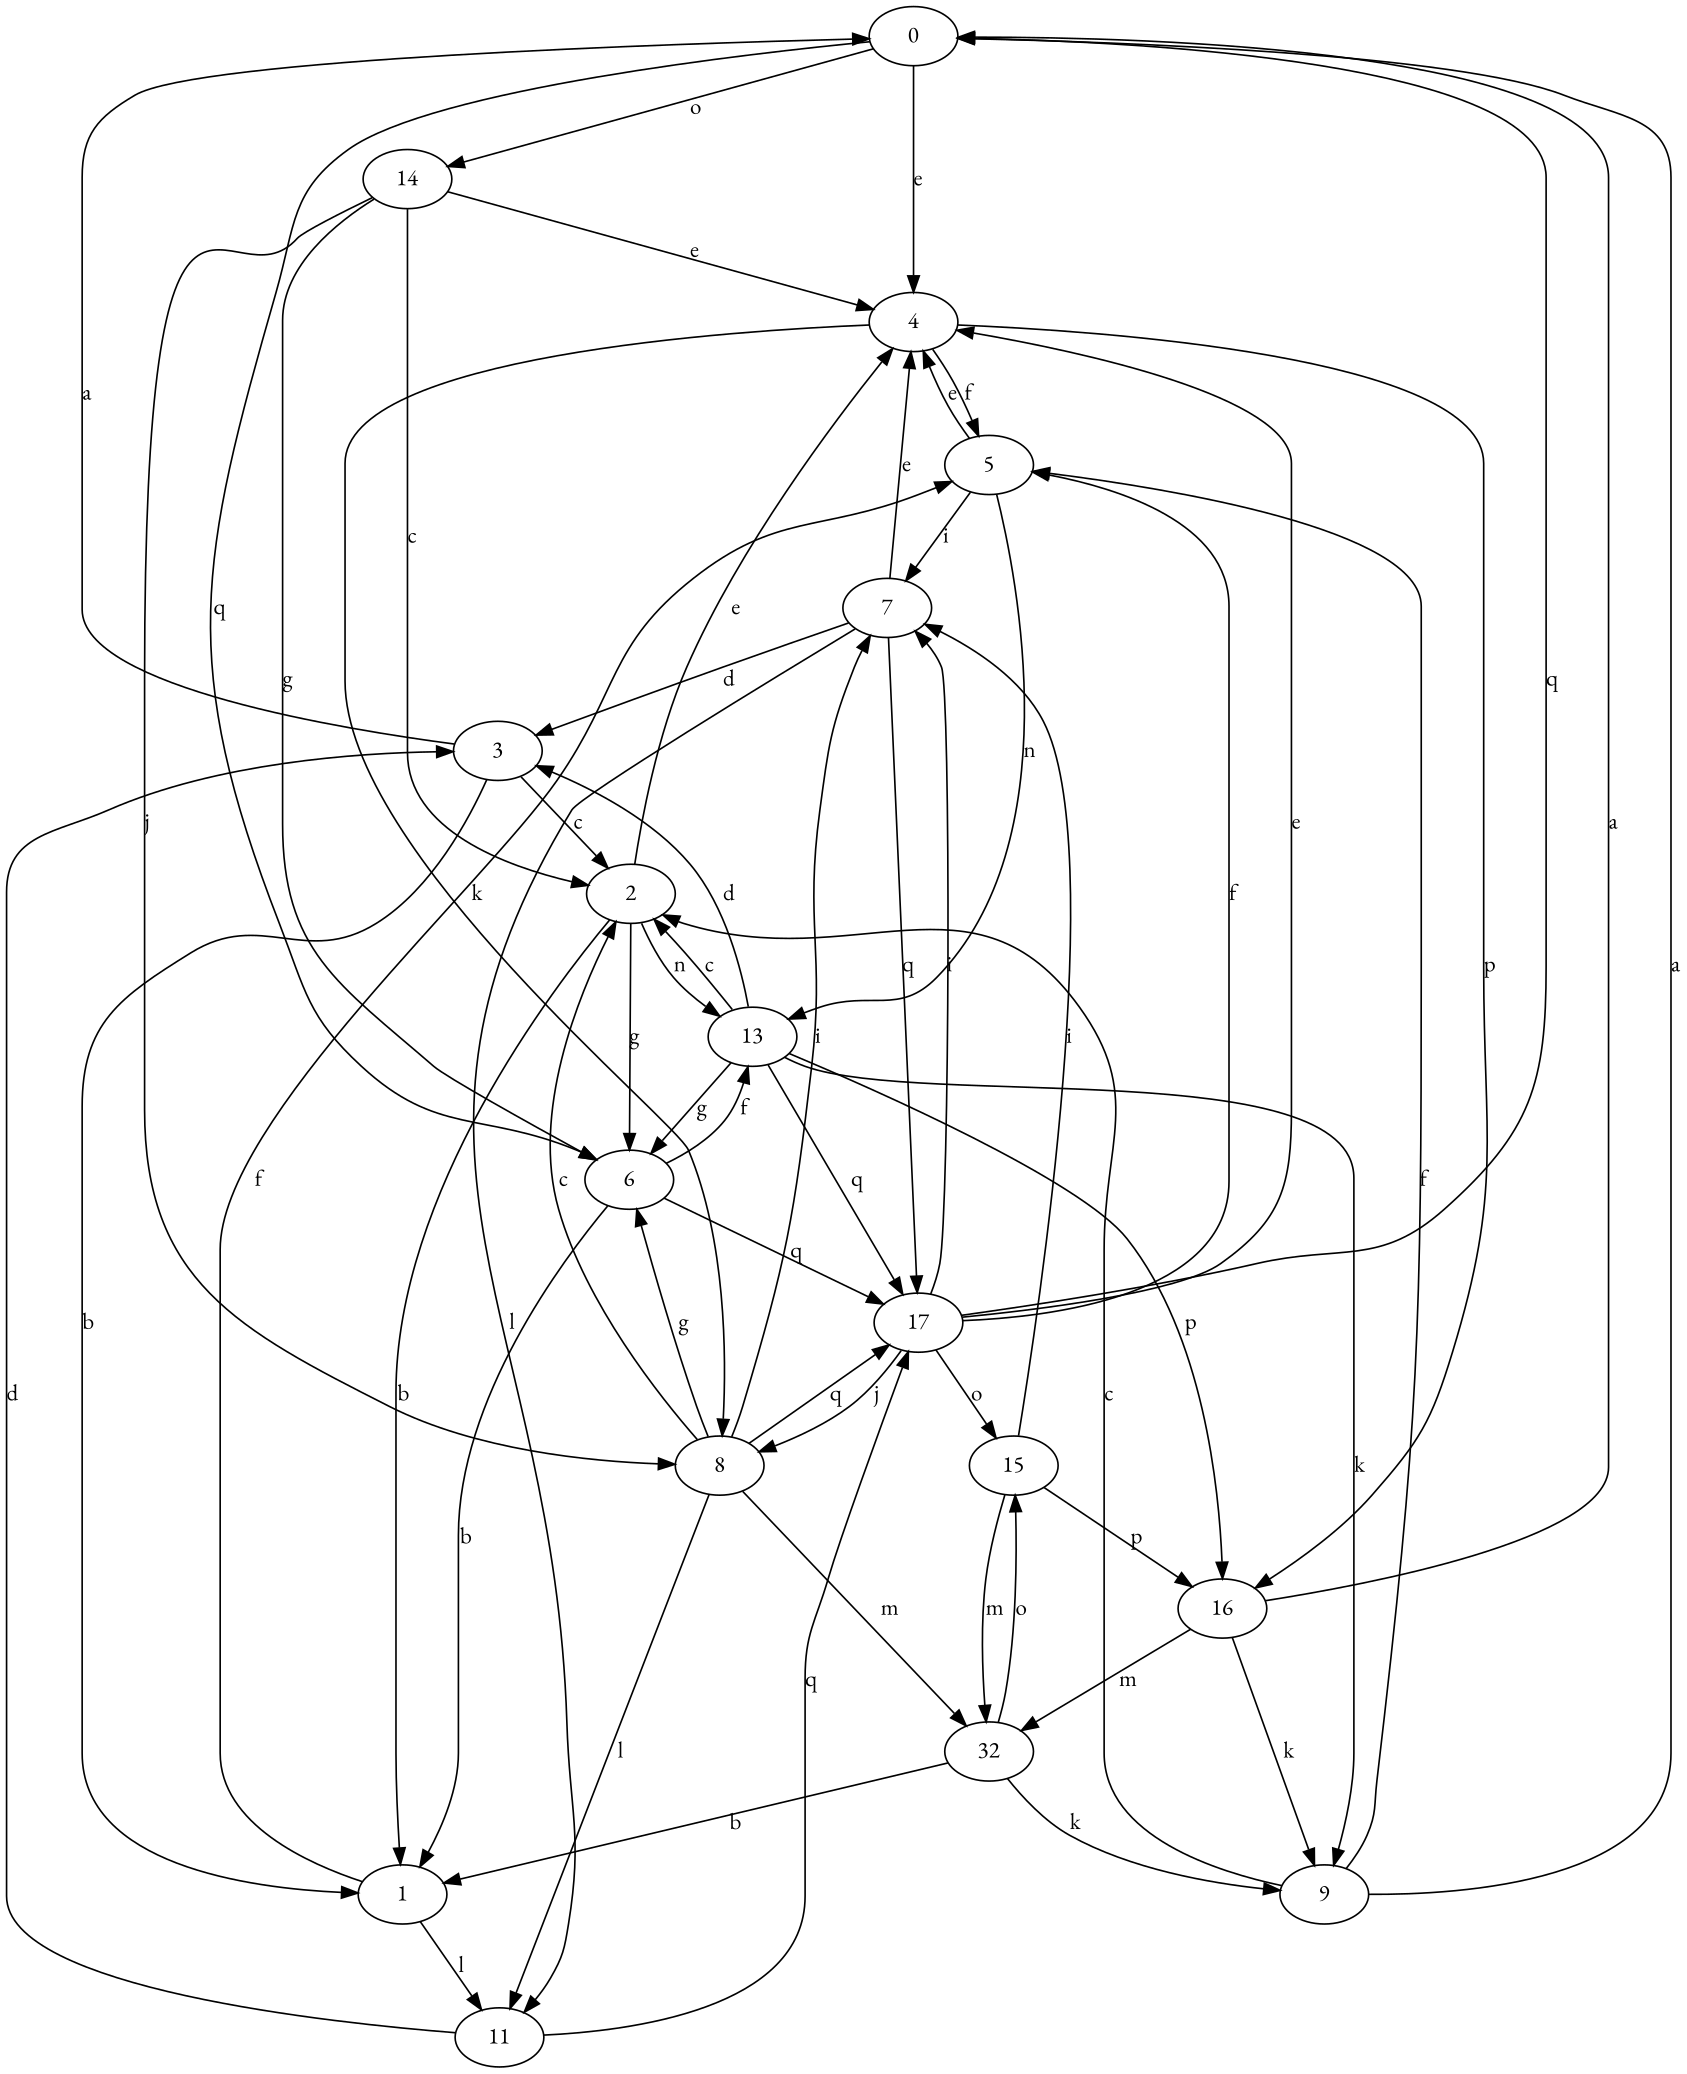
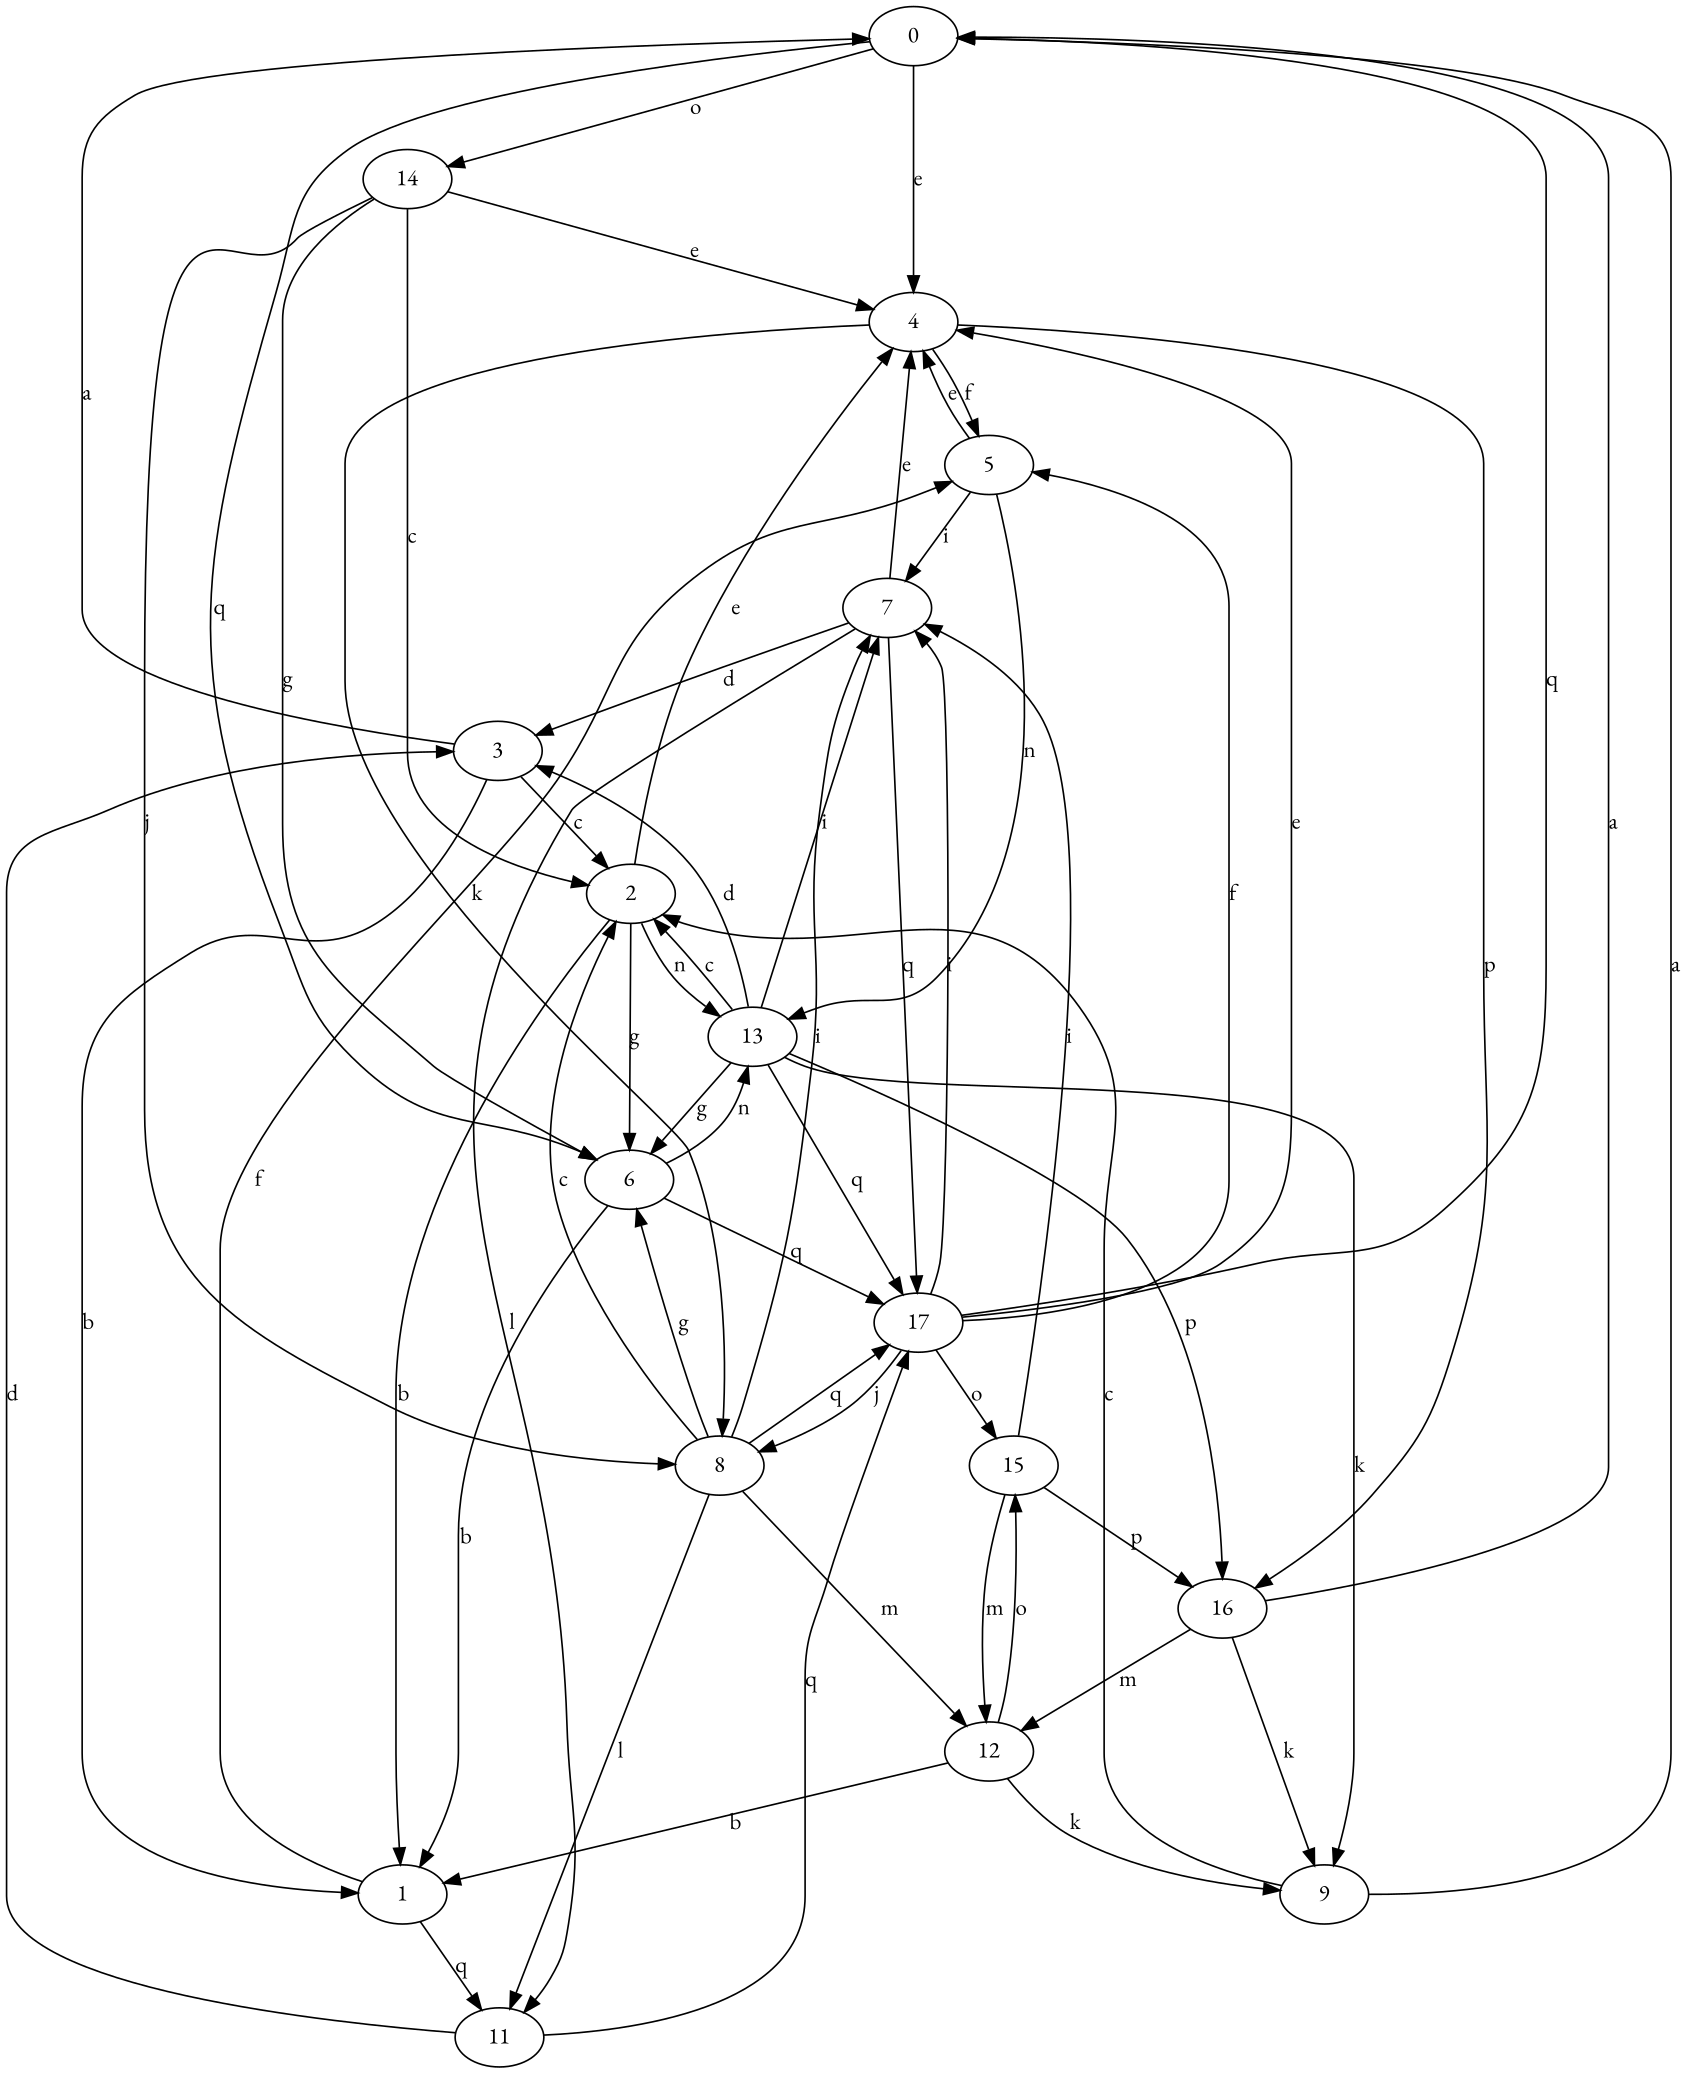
none -> (803, 875)
(1421, 1037) -> none
(744, 1108) -> (744, 1108)
(989, 1751) -> (989, 1751)
(462, 1966) -> (462, 1966)
